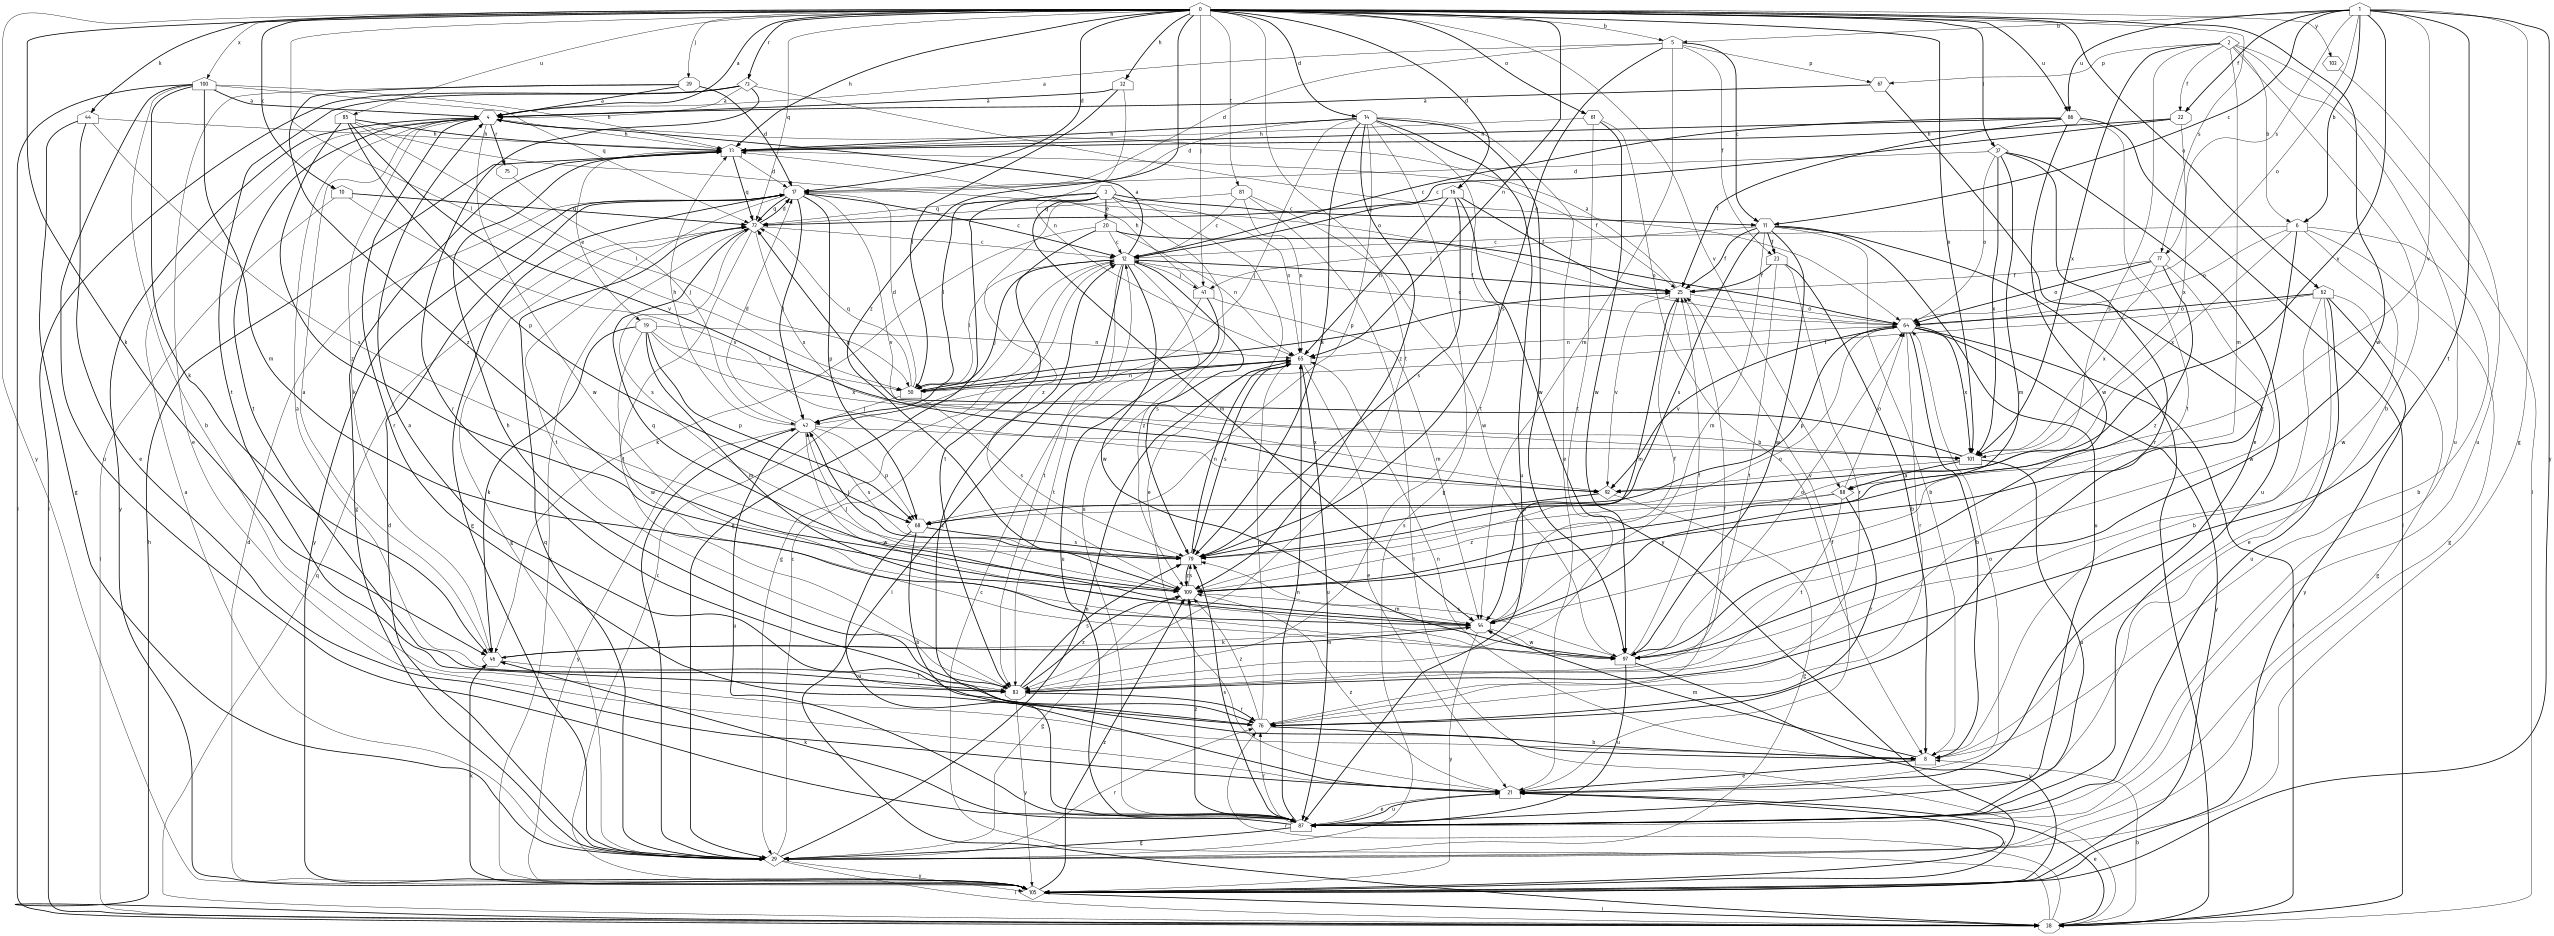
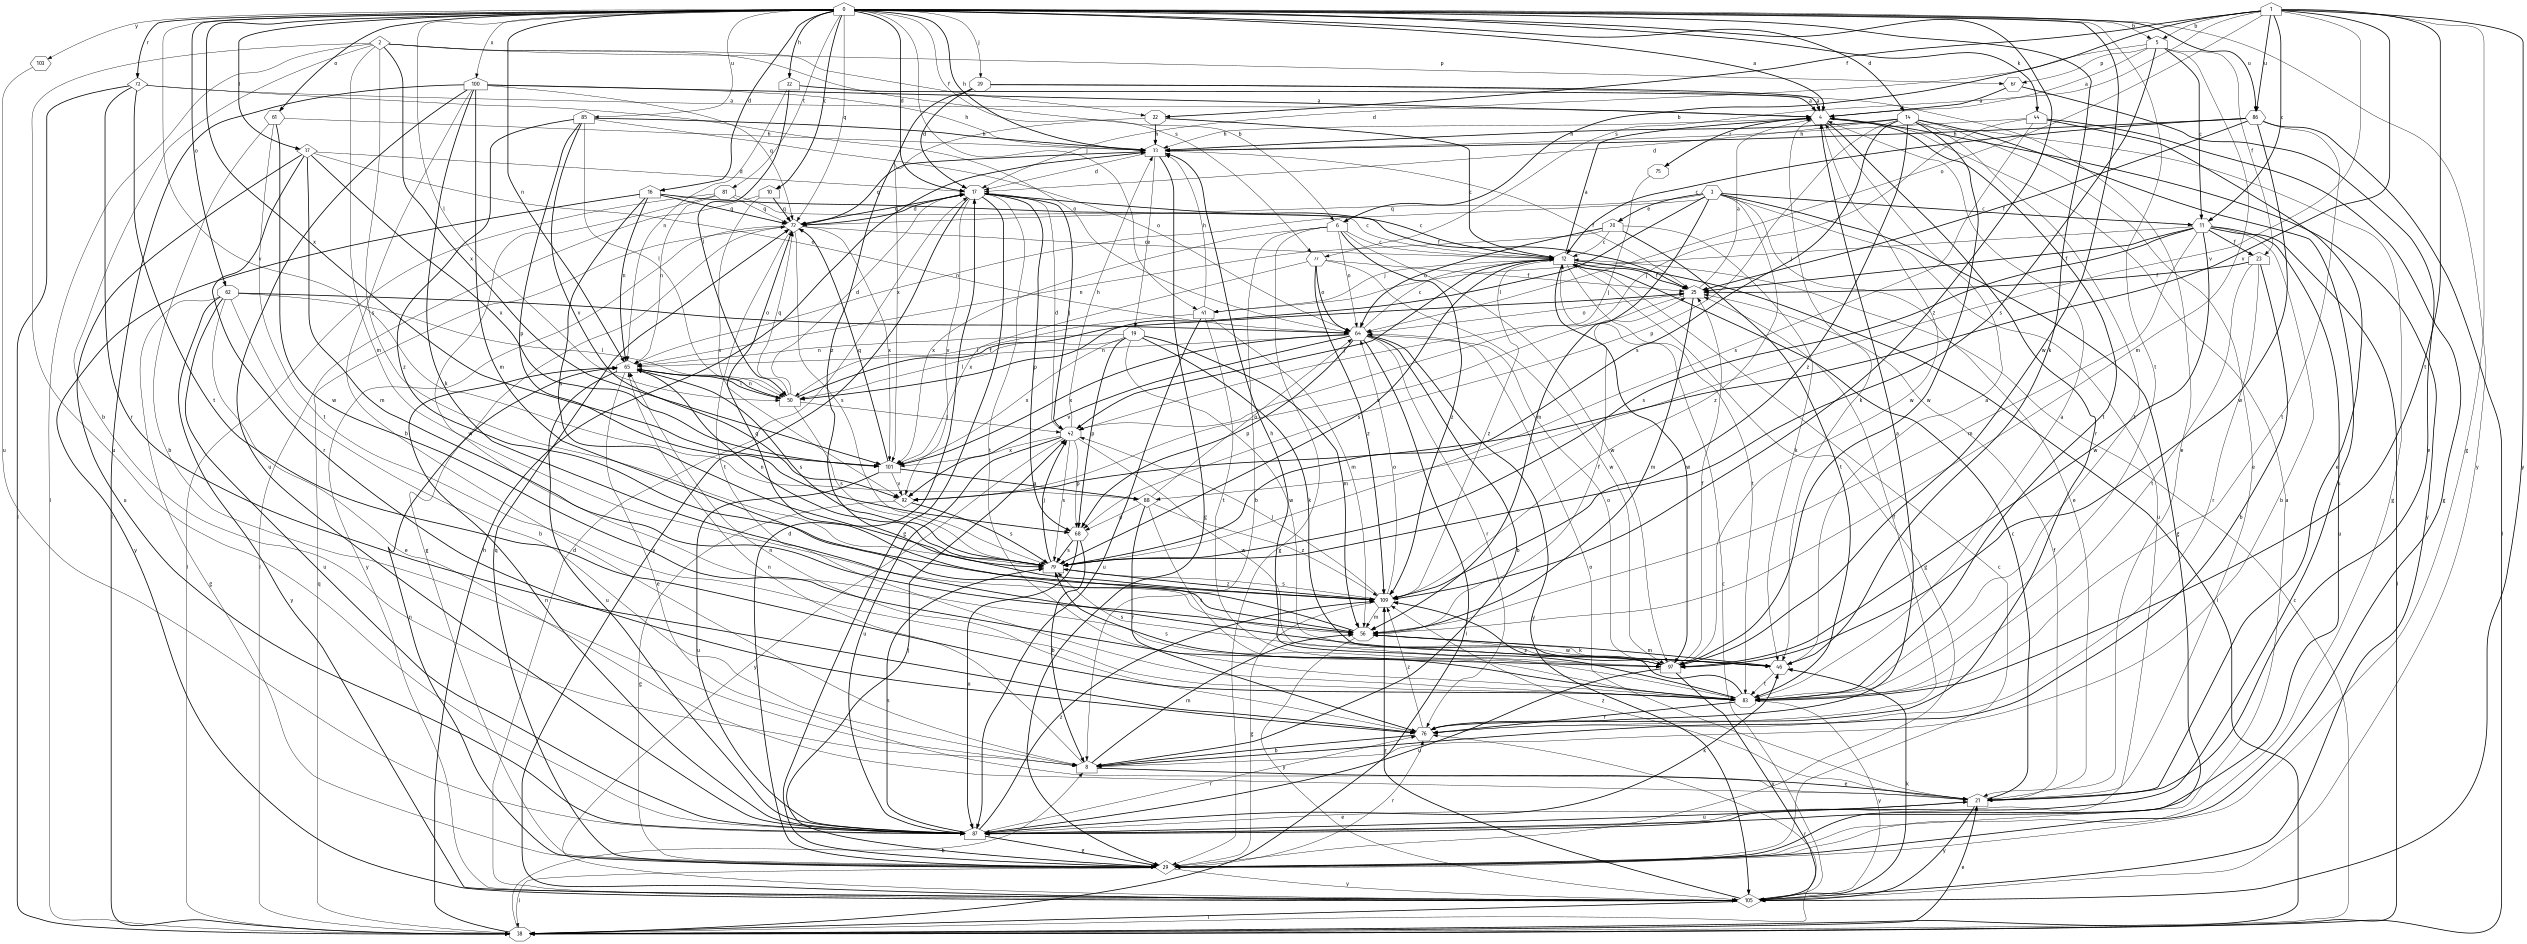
(2323, 292) -> (228, 292)
(980, 298) -> (1012, 340)
(1148, 364) -> (1600, 319)
